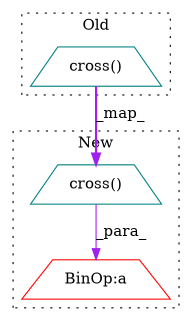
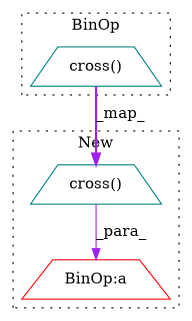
(96, 26) -> (96, 26)
